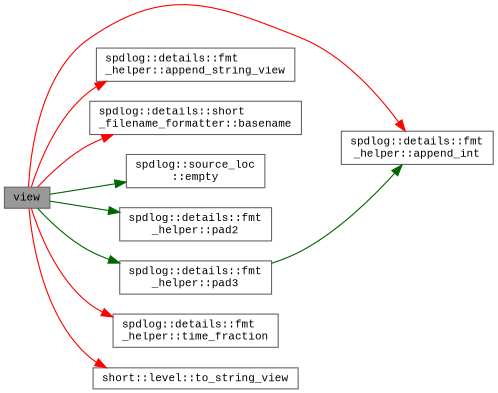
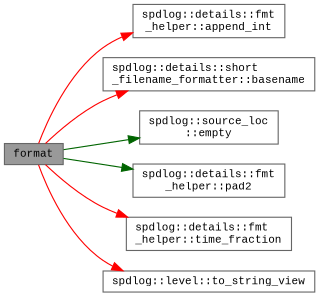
(196, 65) -> none
(27, 198) -> (34, 154)
(196, 278) -> none
(196, 378) -> (209, 282)
